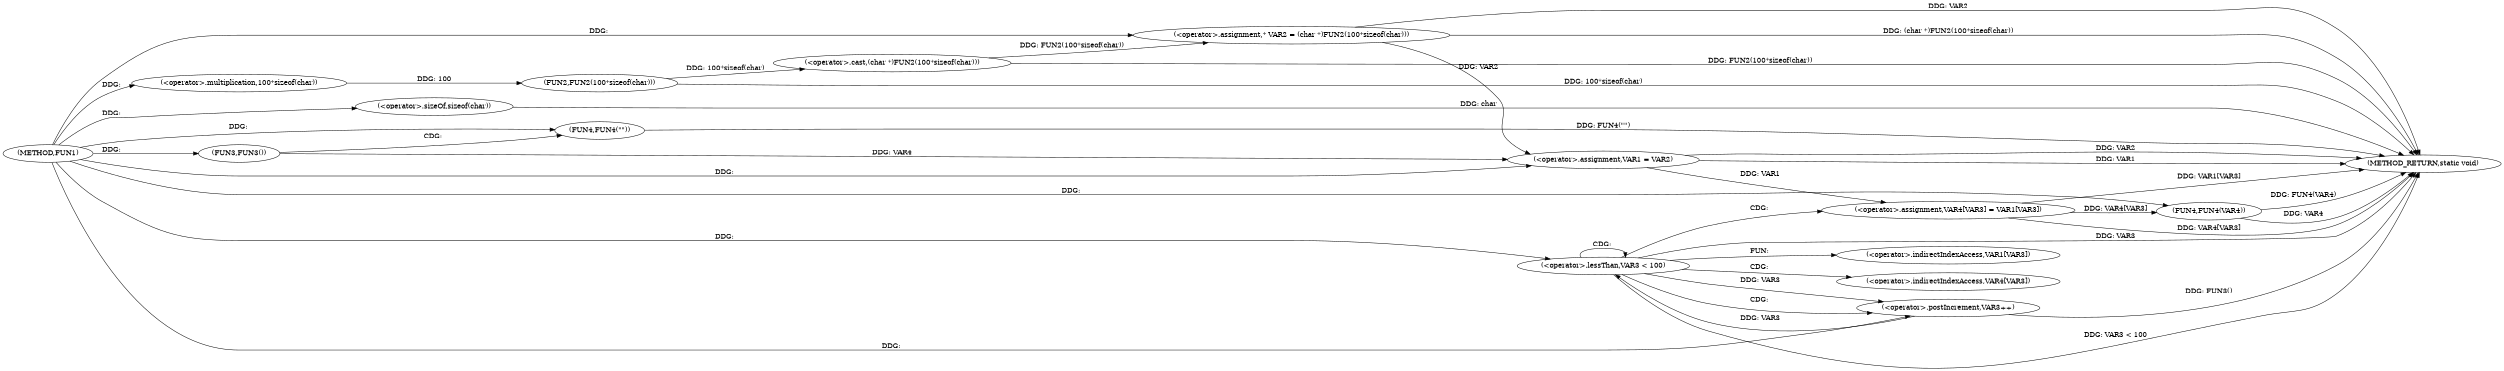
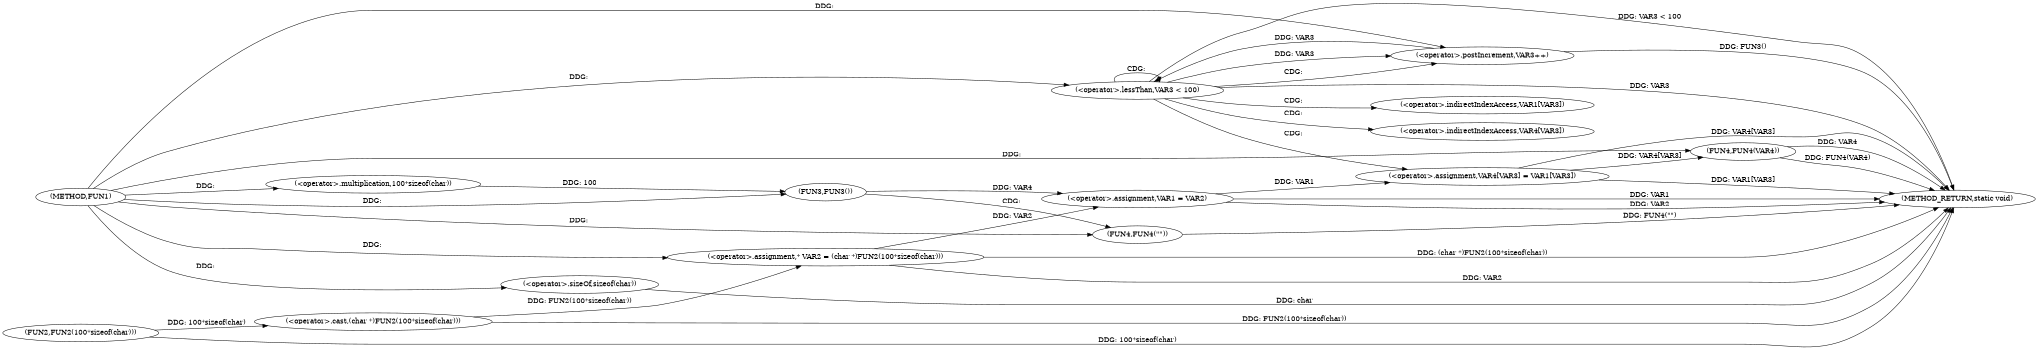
(432, 83) -> (629, 189)
(803, 176) -> none
(1760, 252) -> (1295, 101)
